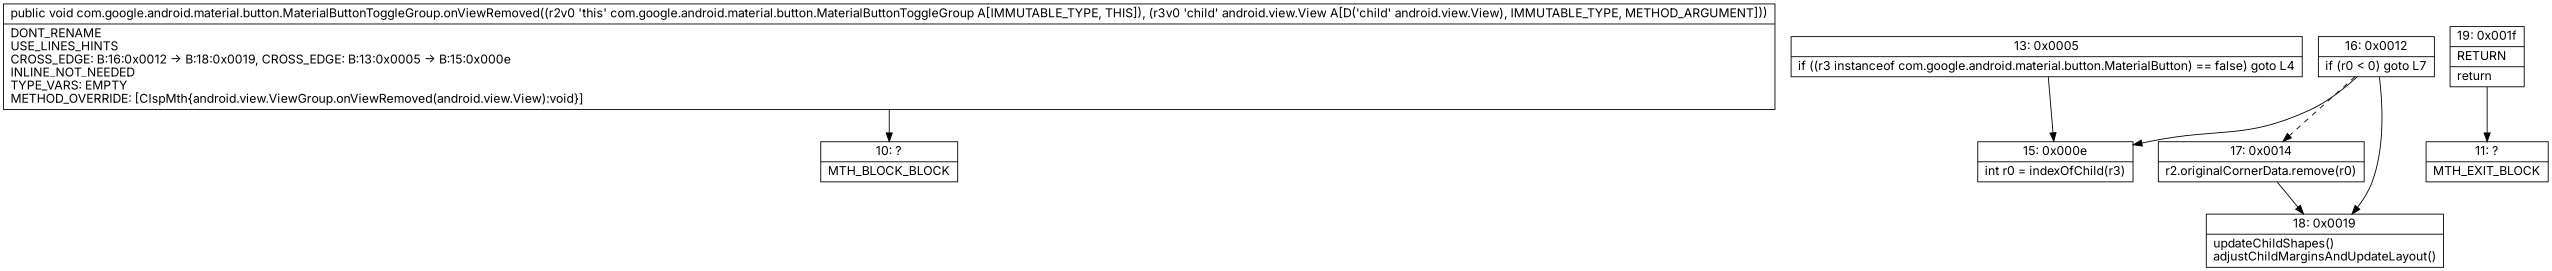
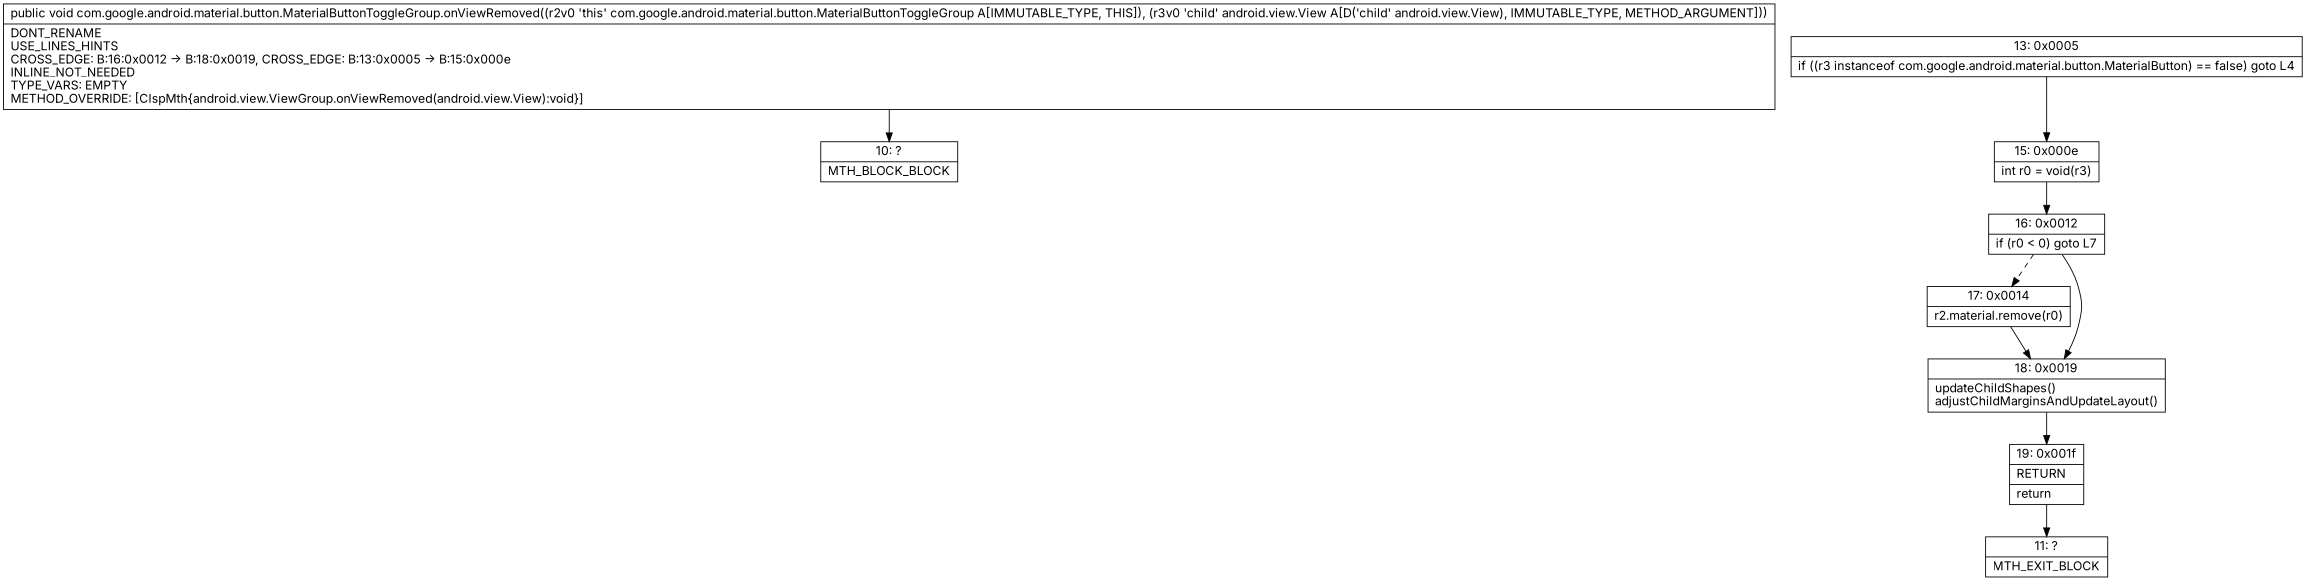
(2256, 128) -> (2047, 194)
(2055, 171) -> (2047, 171)
(2261, 171) -> (1999, 316)
none -> (2047, 424)
